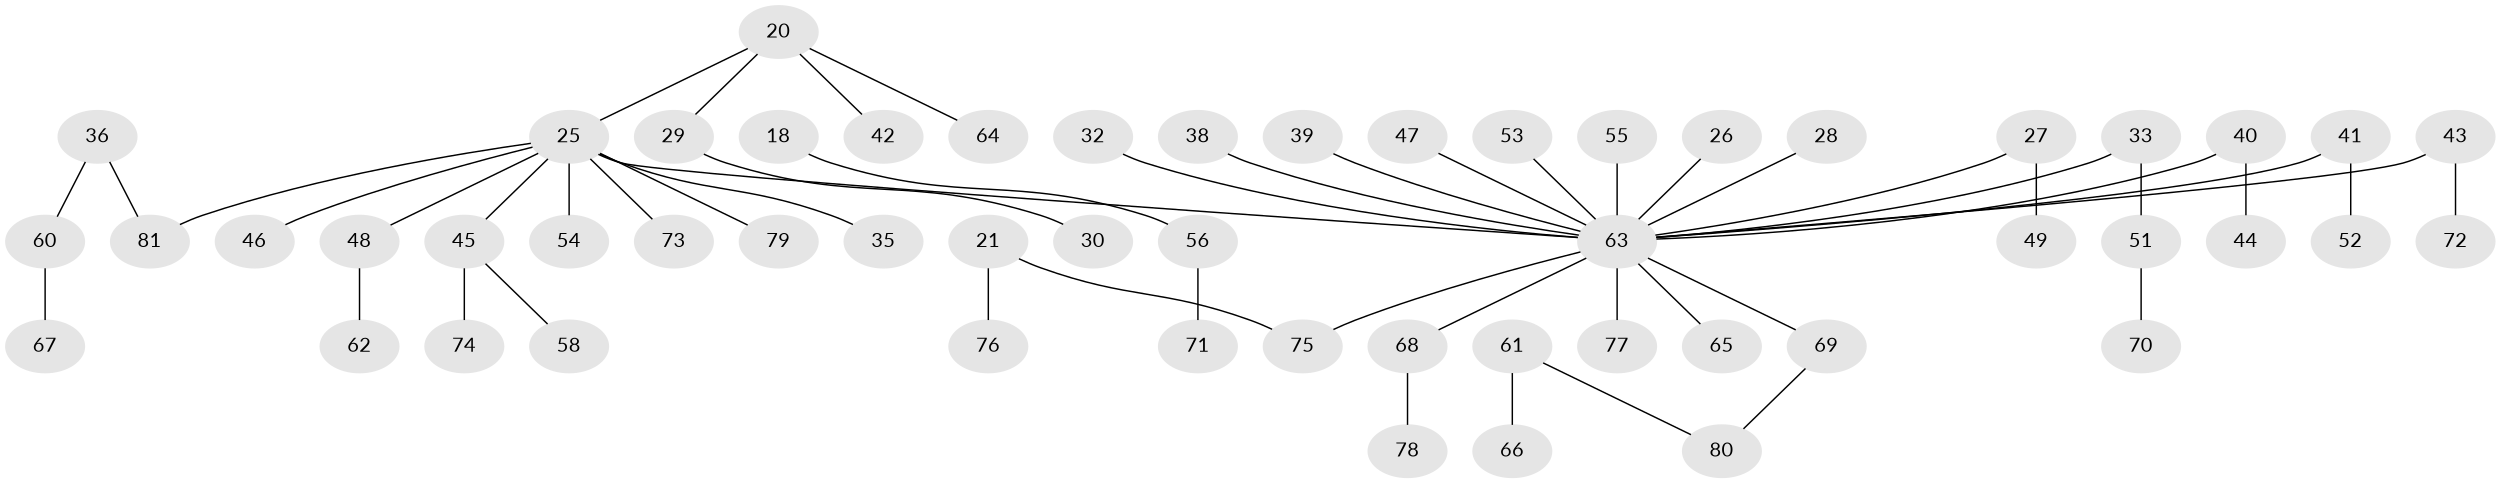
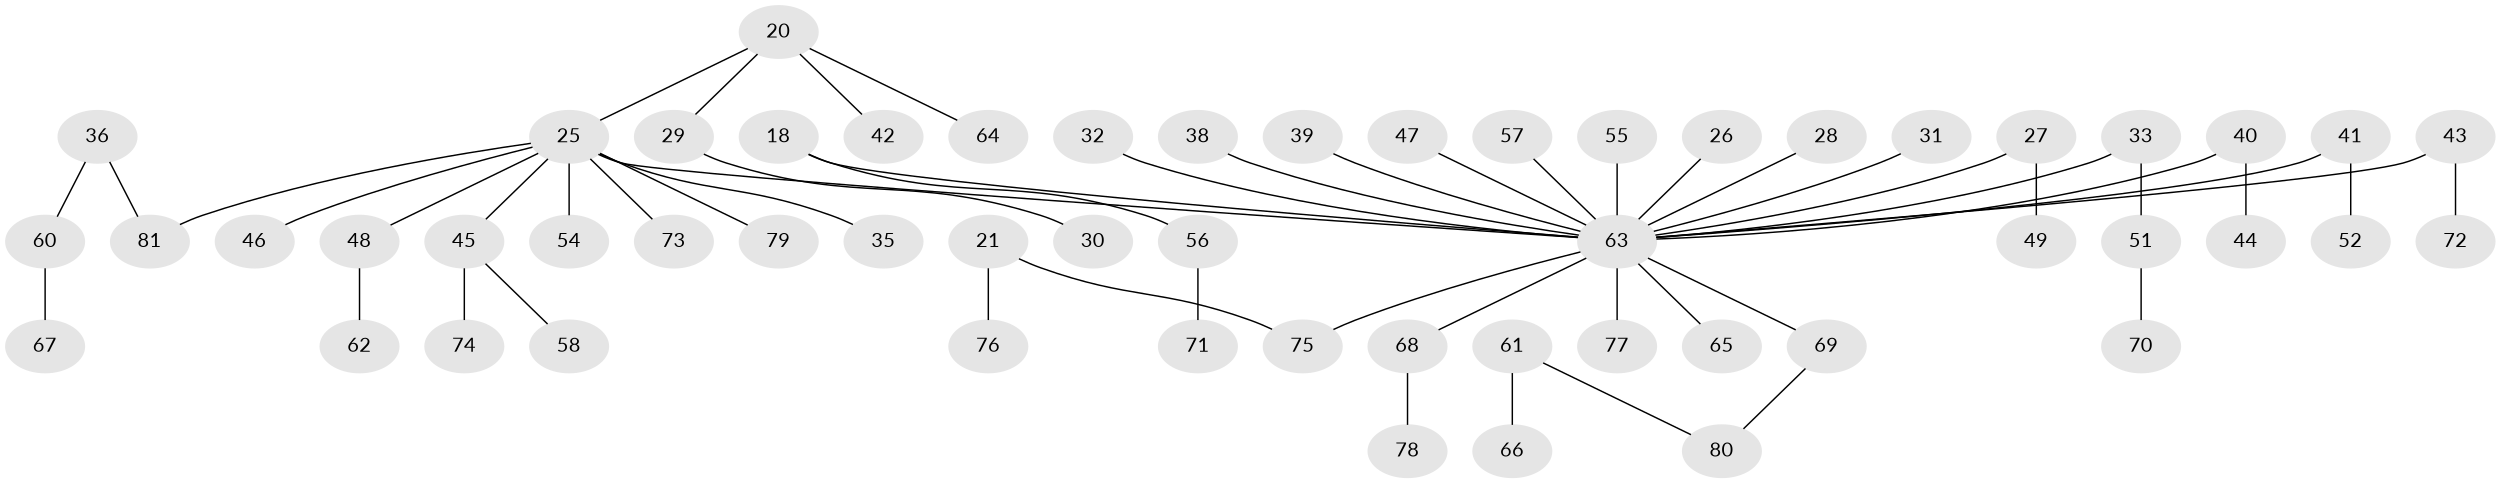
(1512, 137) -> (1512, 137)
none -> (1932, 137)
none -> (1192, 205)
